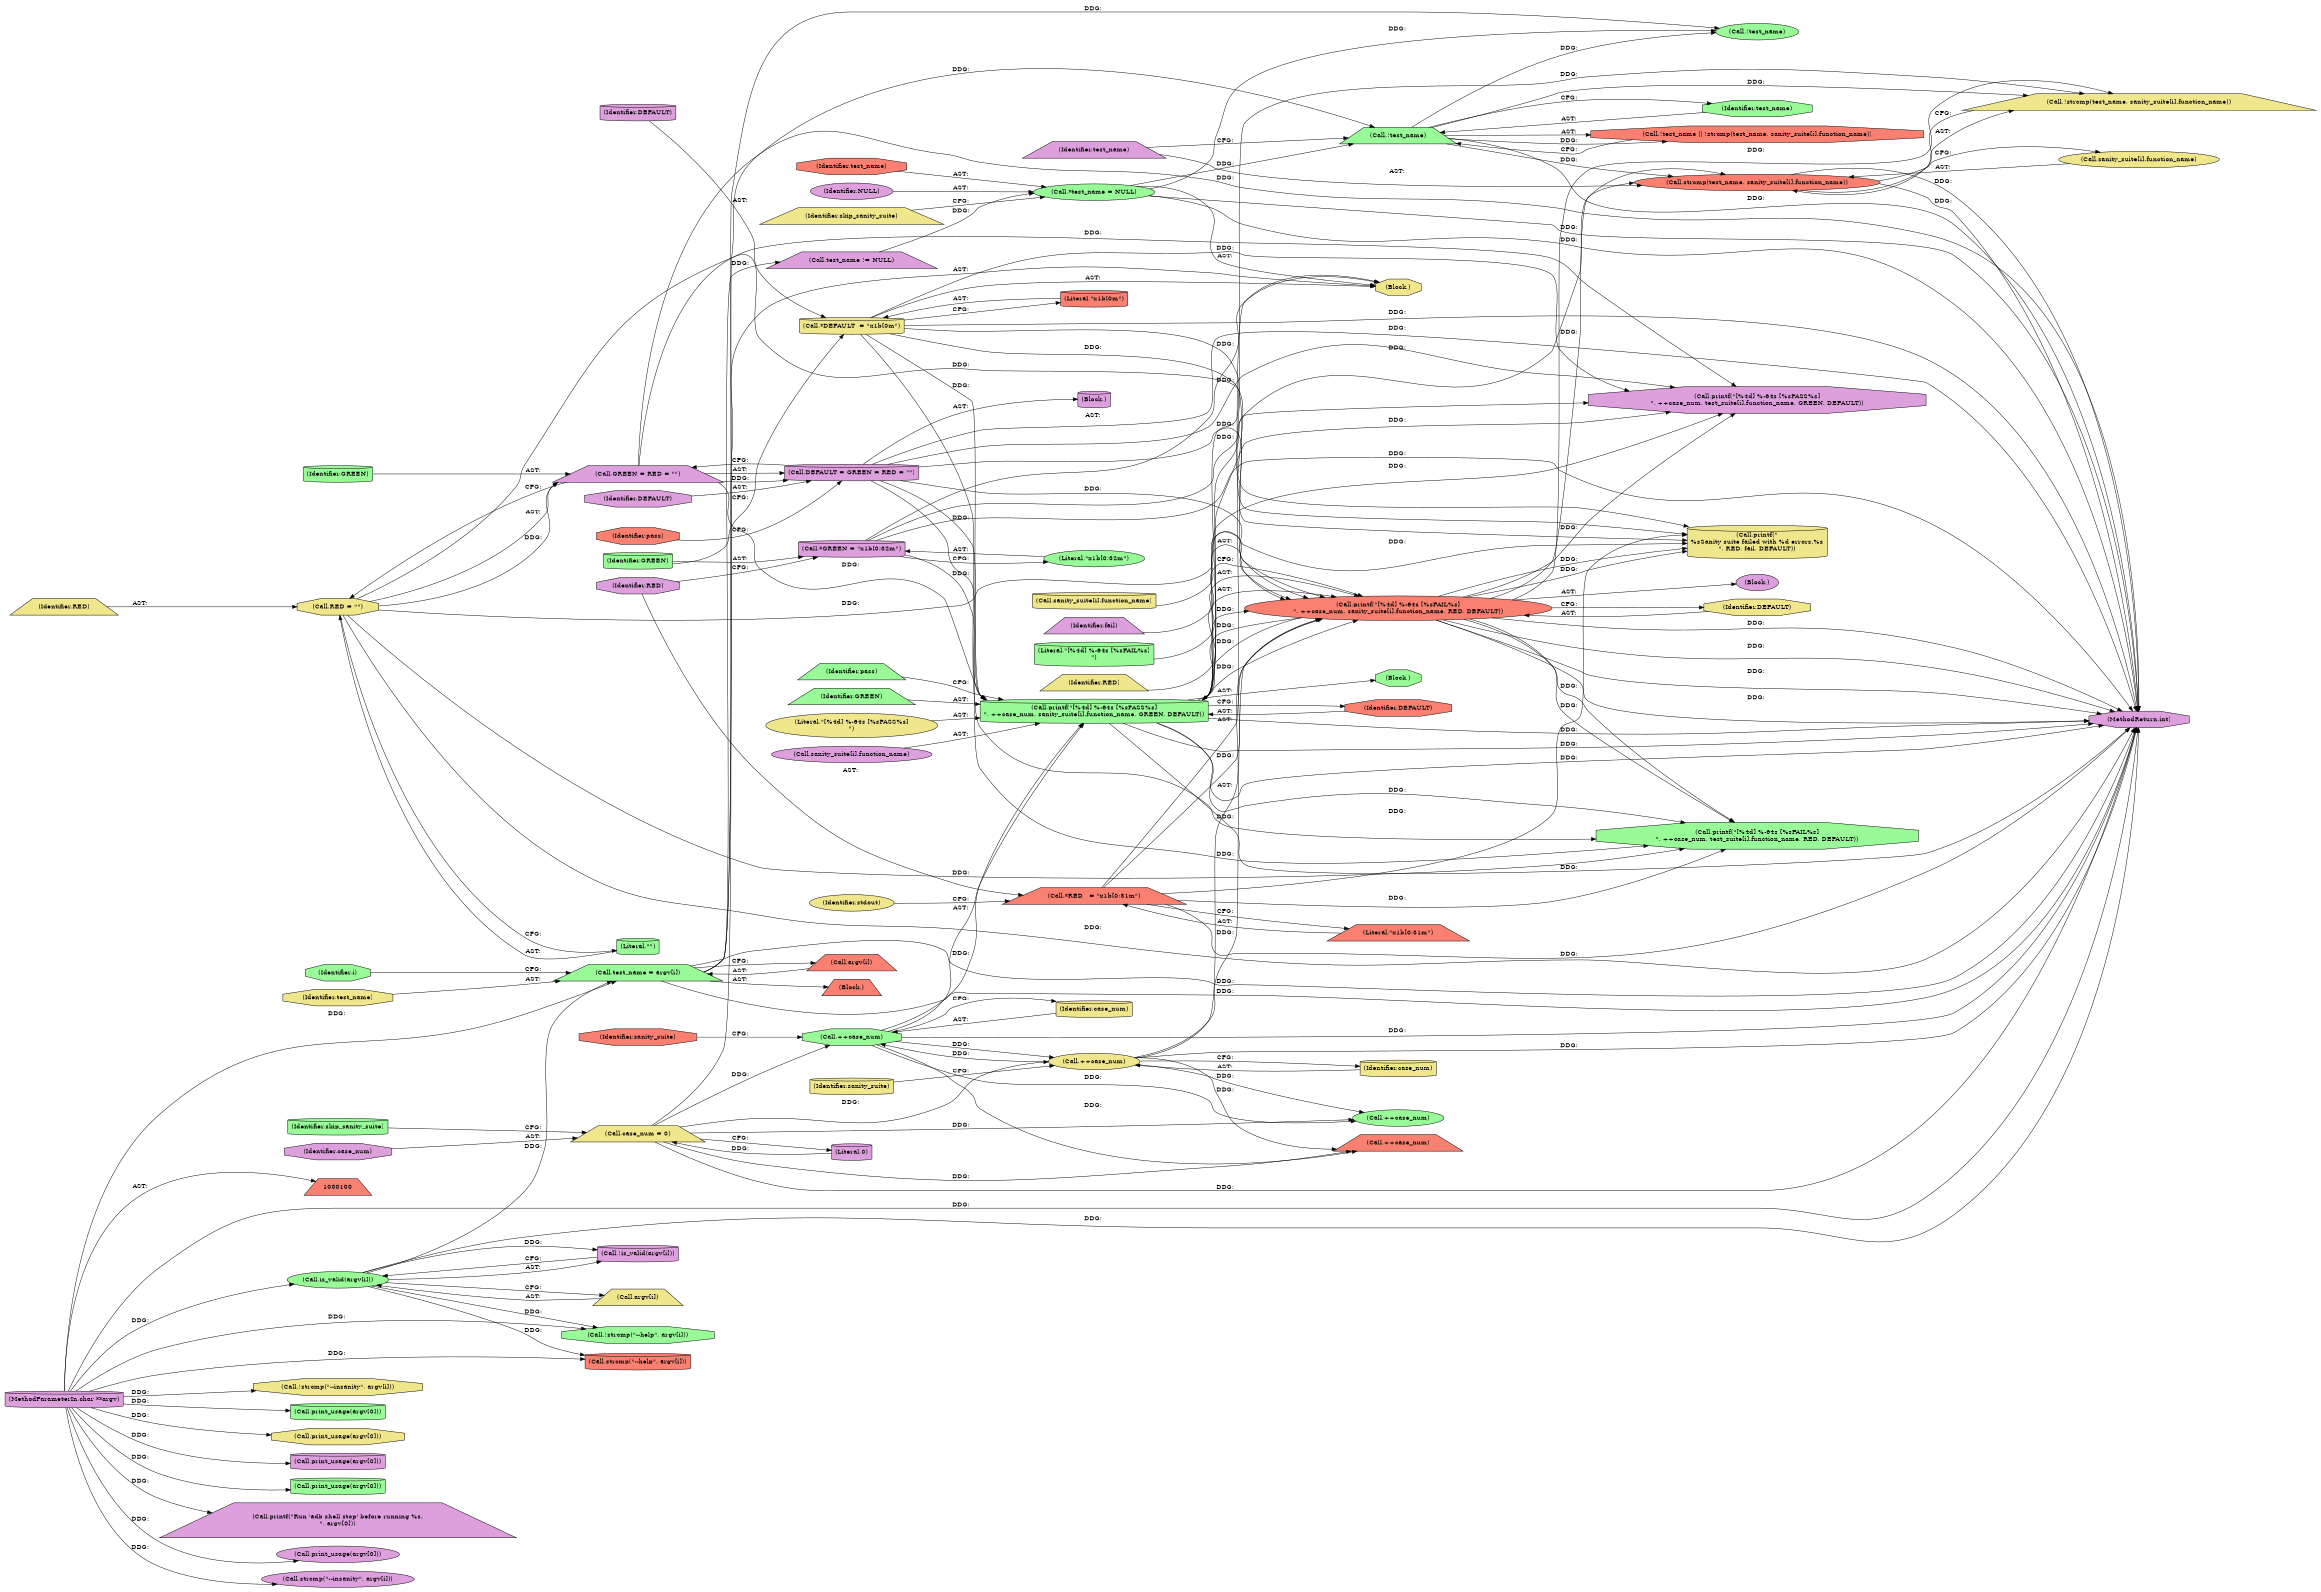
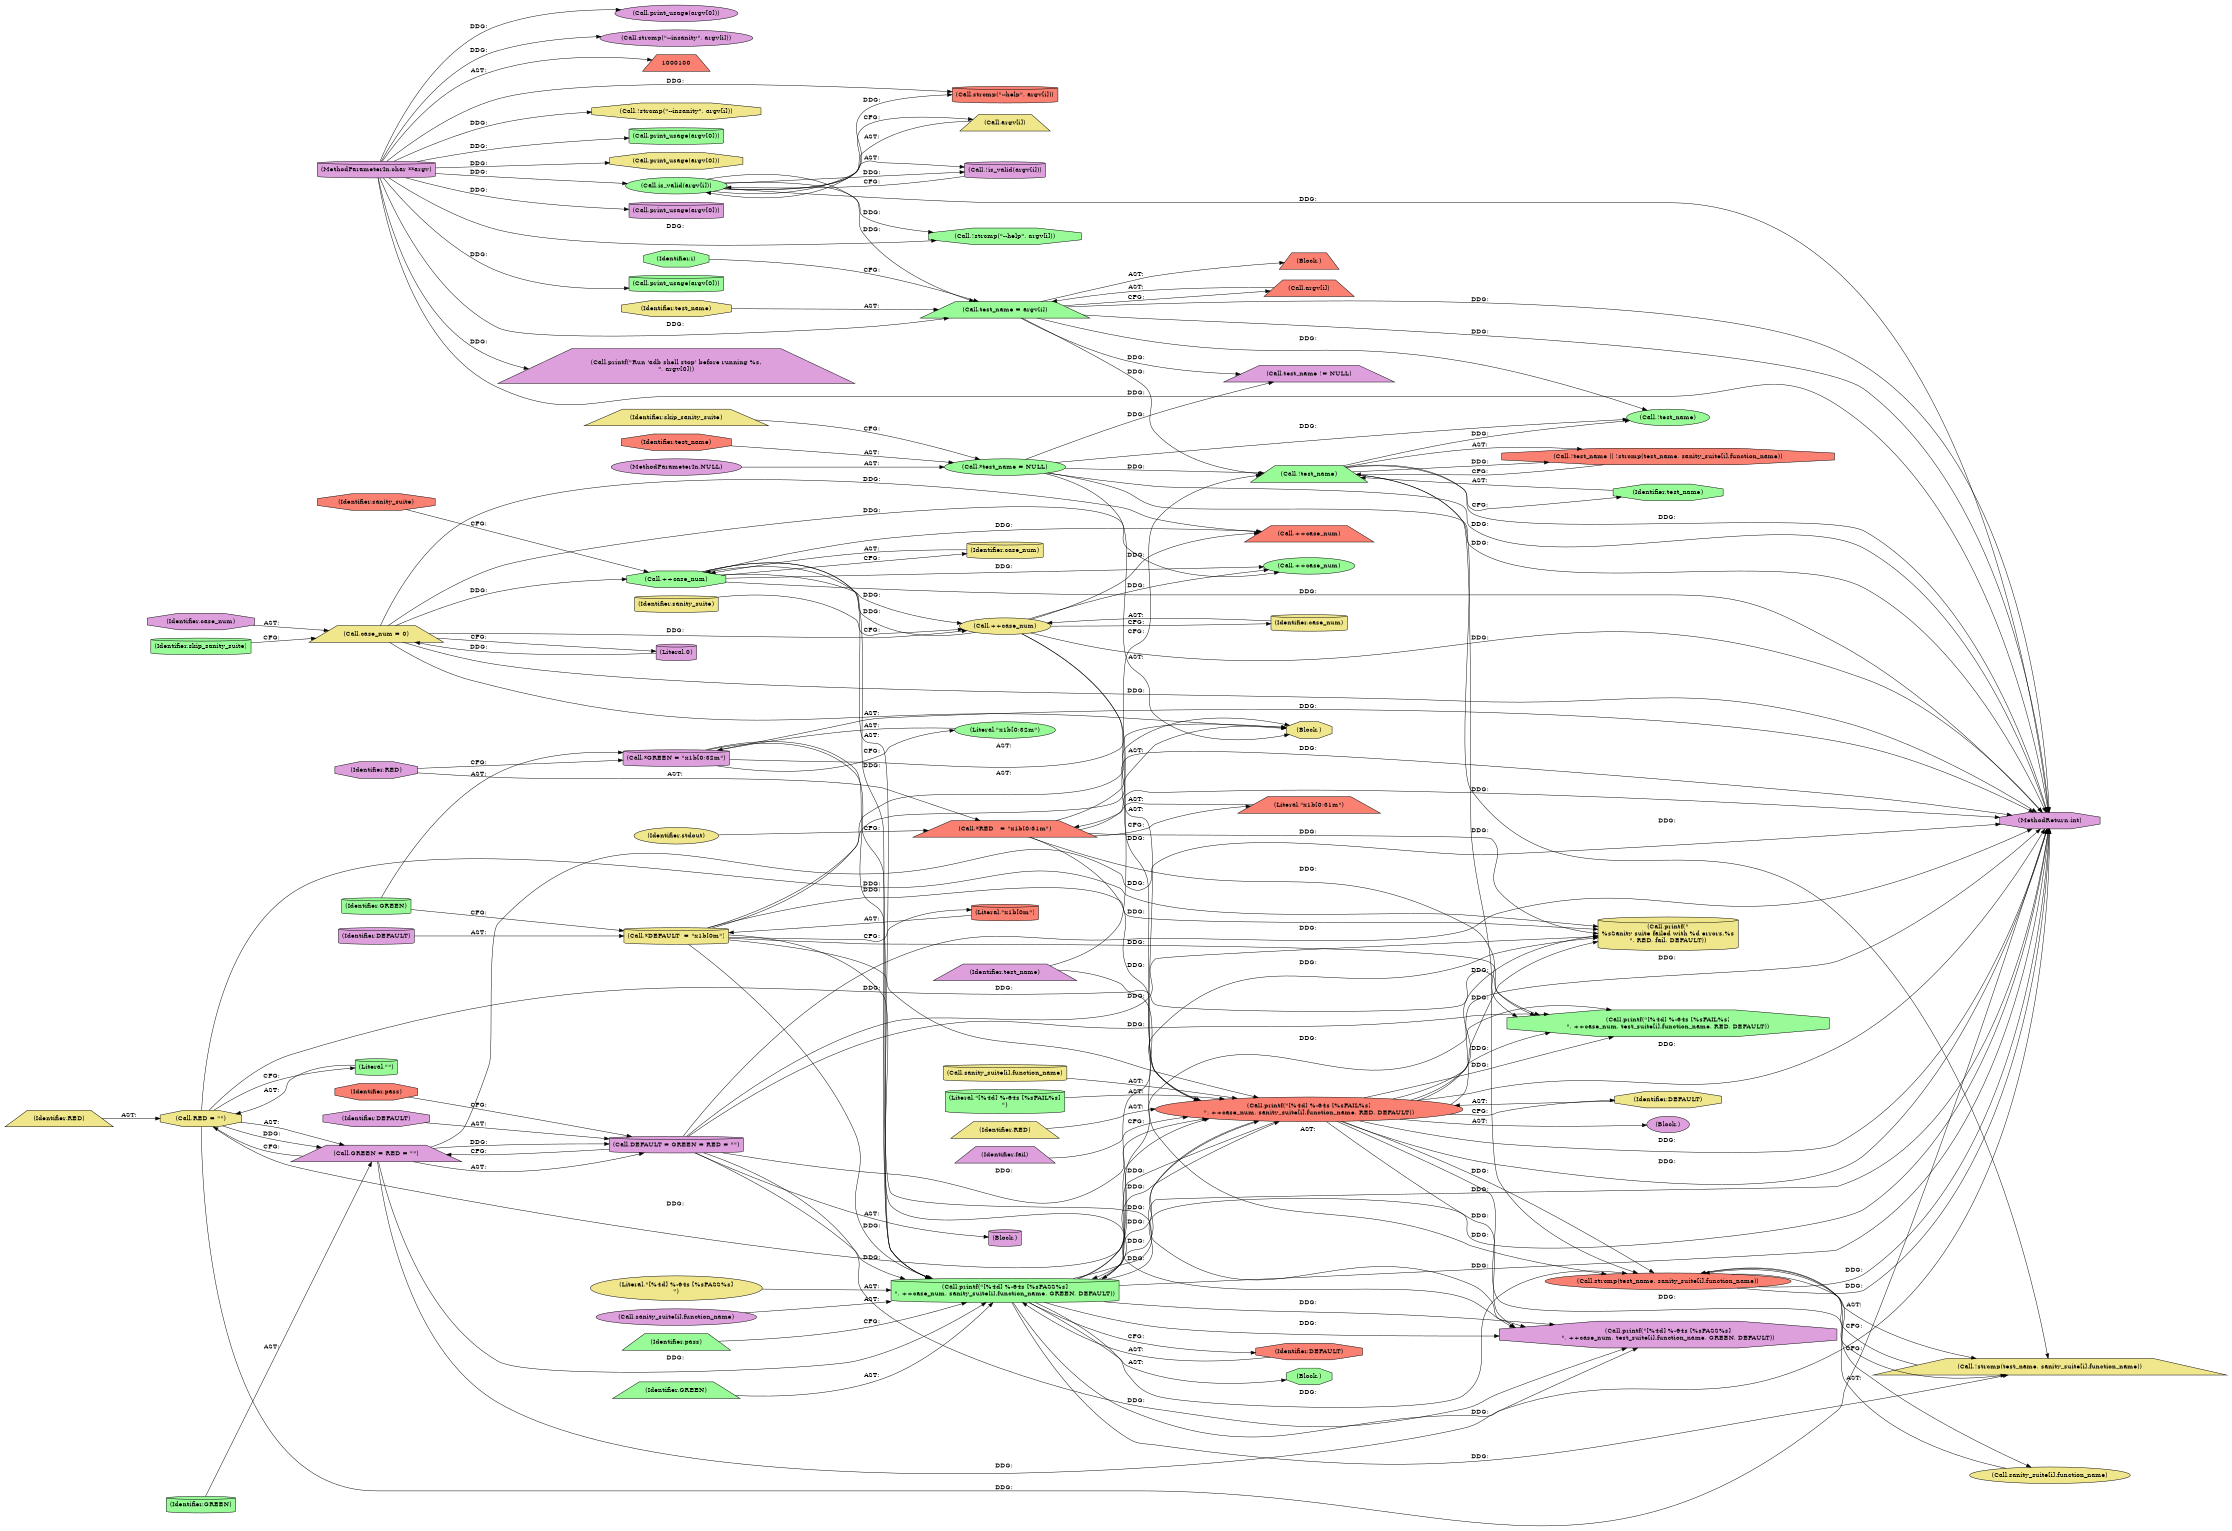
(852, 191) -> (676, 467)
(955, 224) -> (1146, 417)
